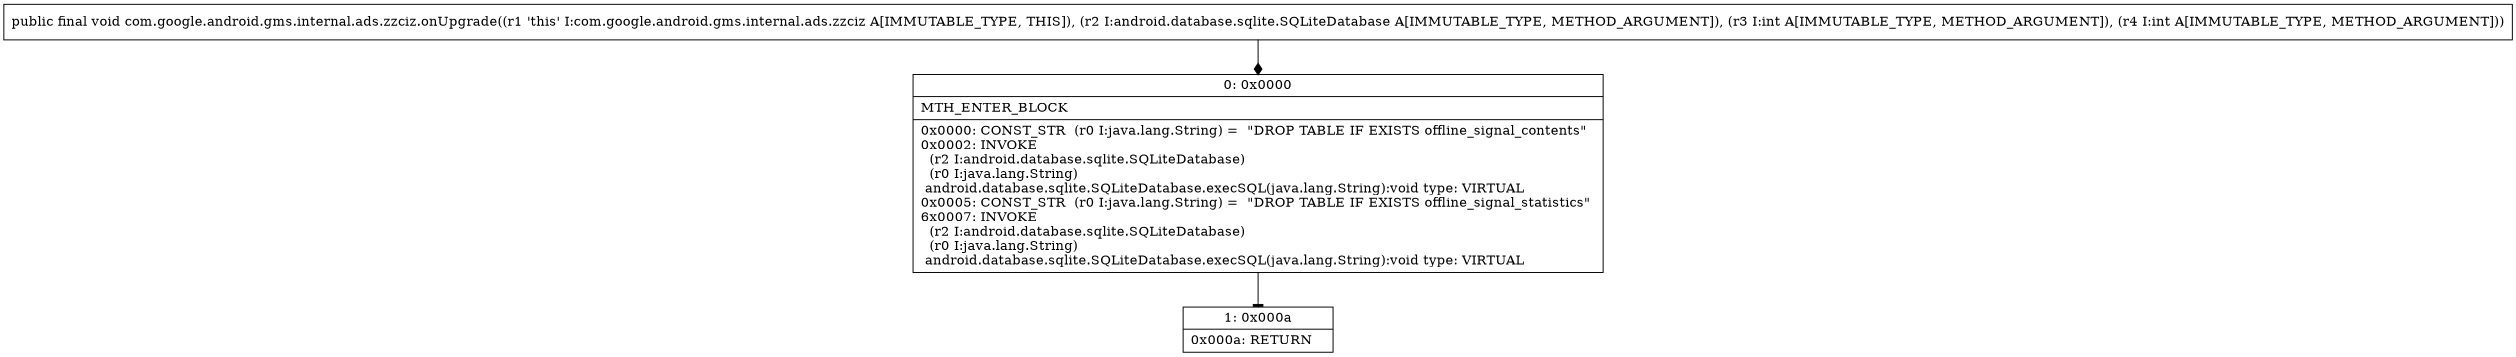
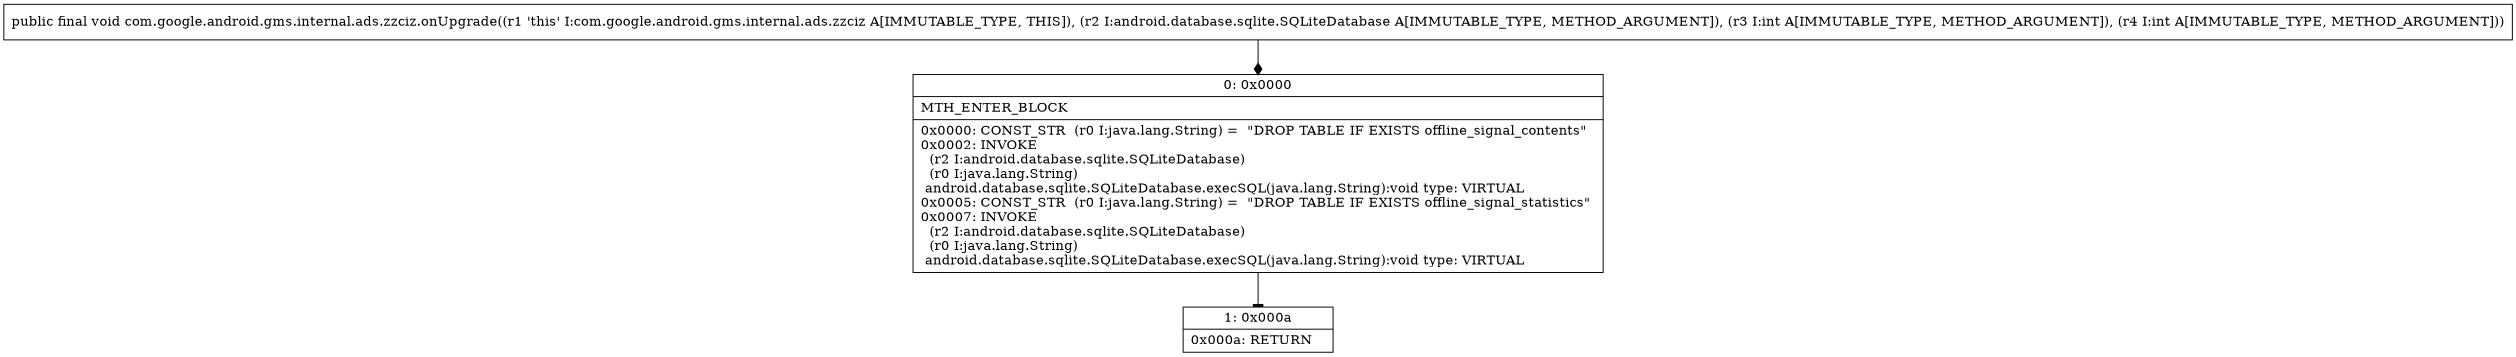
(984, 217) -> (984, 217)
